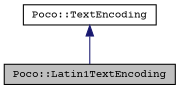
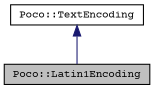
(90, 74) -> (77, 74)
